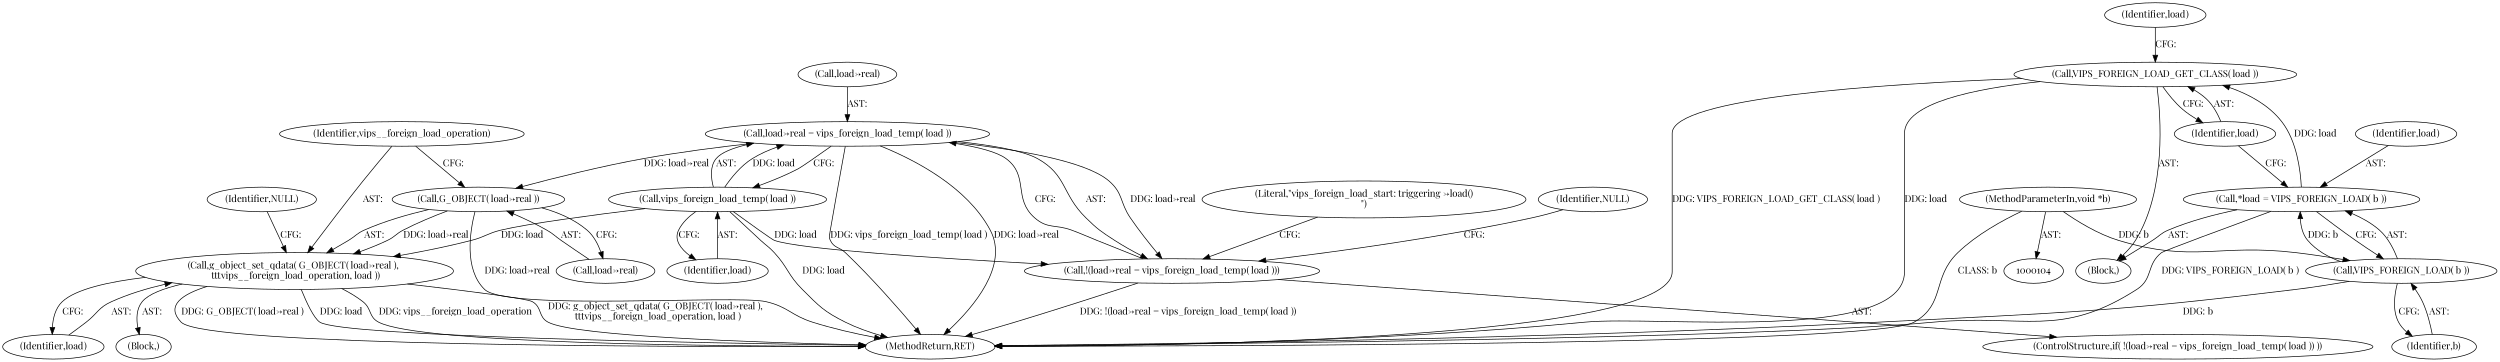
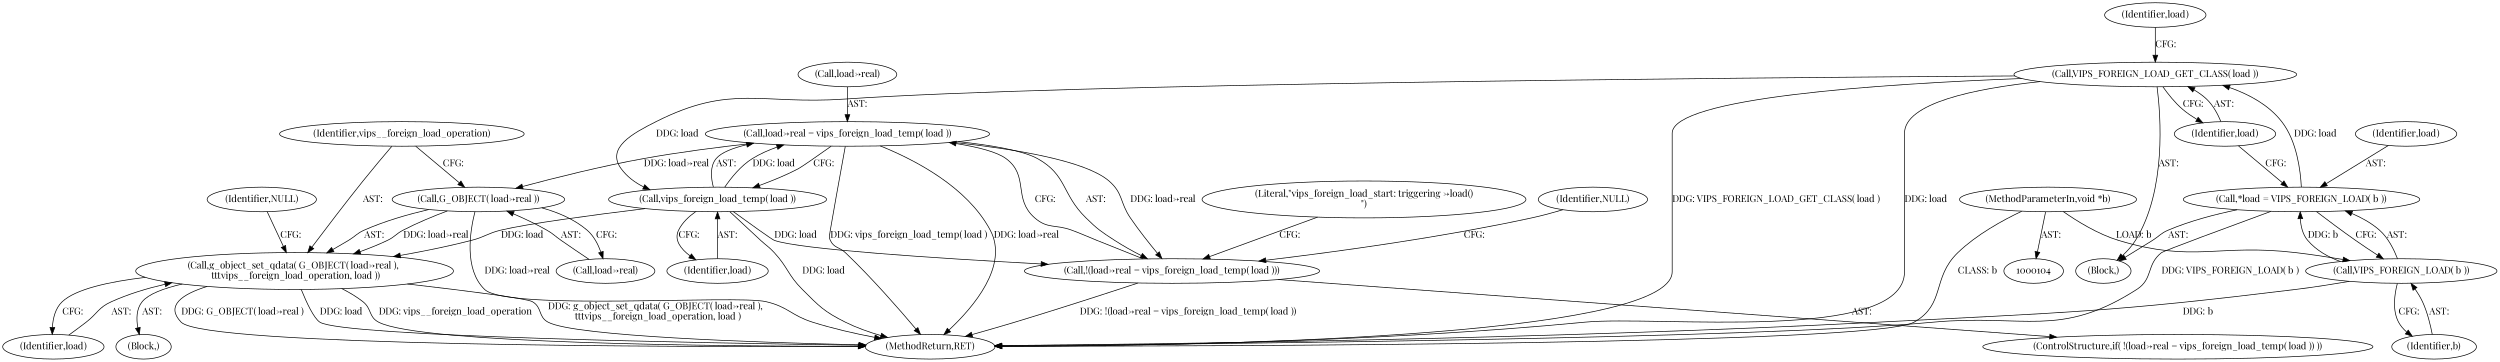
none -> (1285, 85)
(2134, 235) -> (2134, 235)
